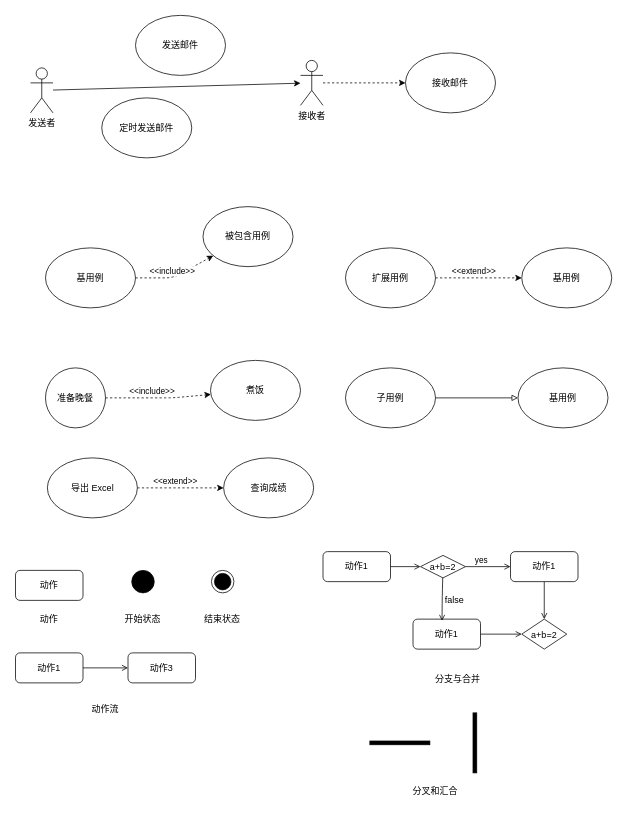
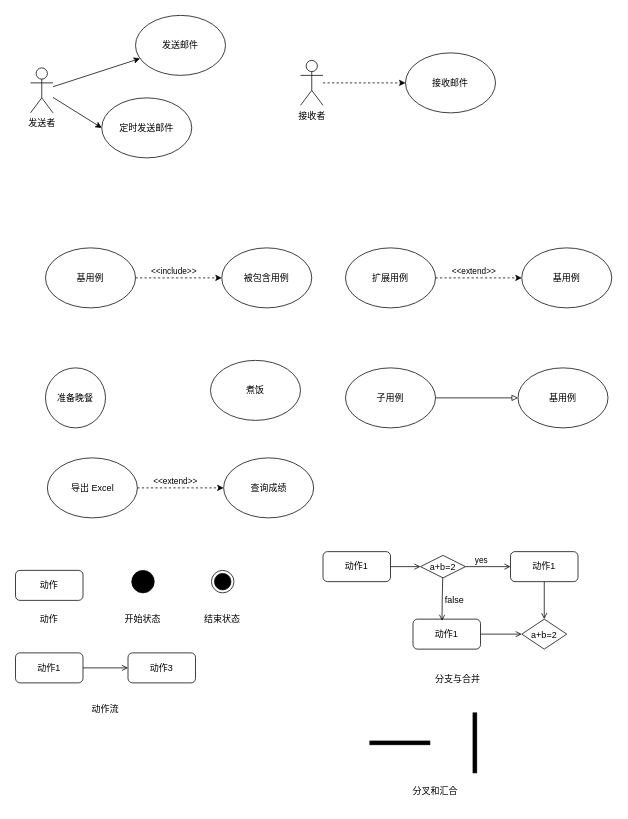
(72, 90) -> (94, 73)
none -> (75, 111)
(248, 237) -> (267, 278)
(190, 396) -> none
